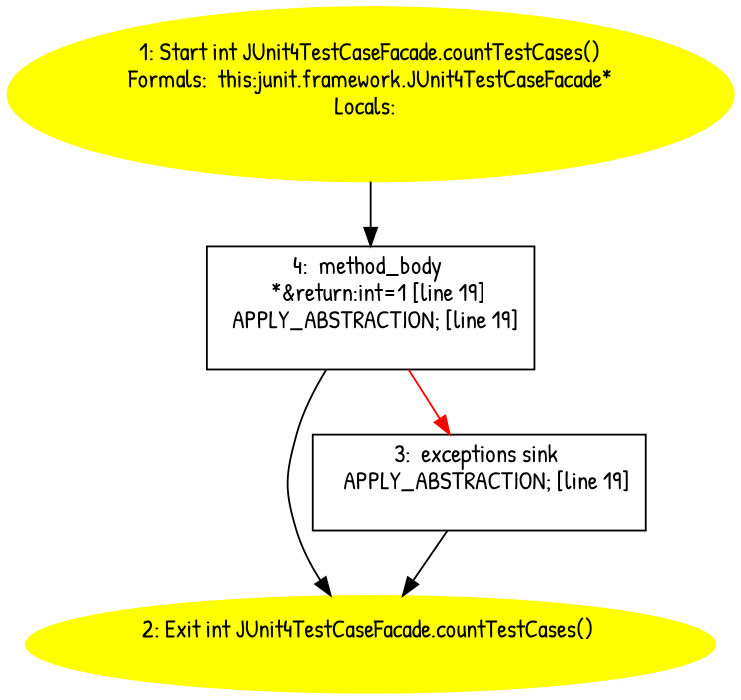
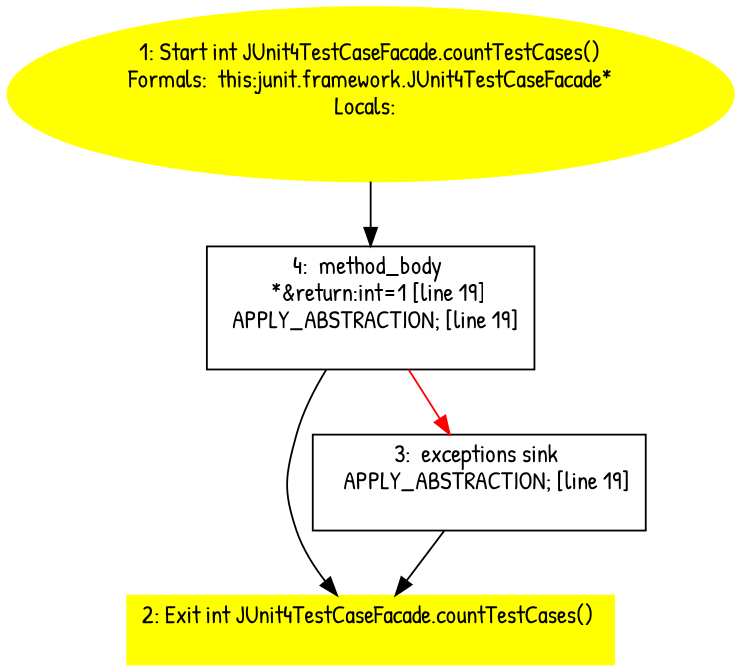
(371, 644) -> (371, 630)
